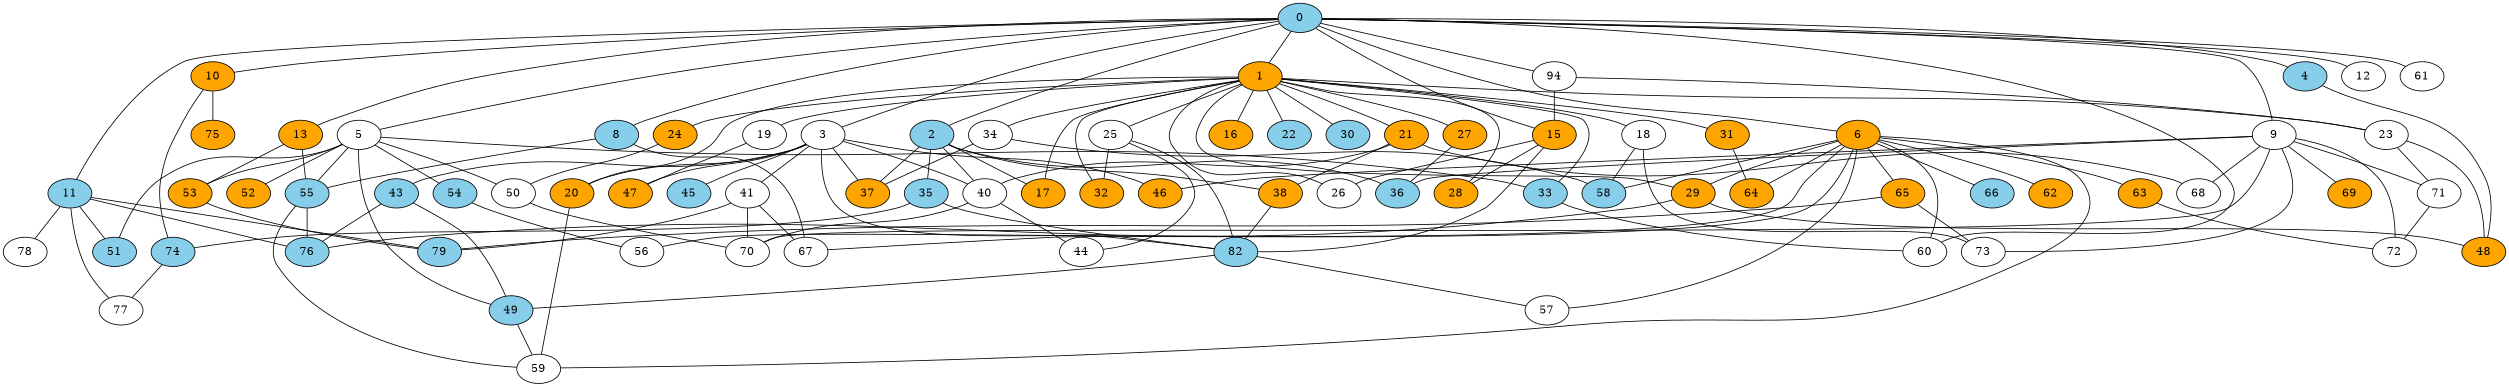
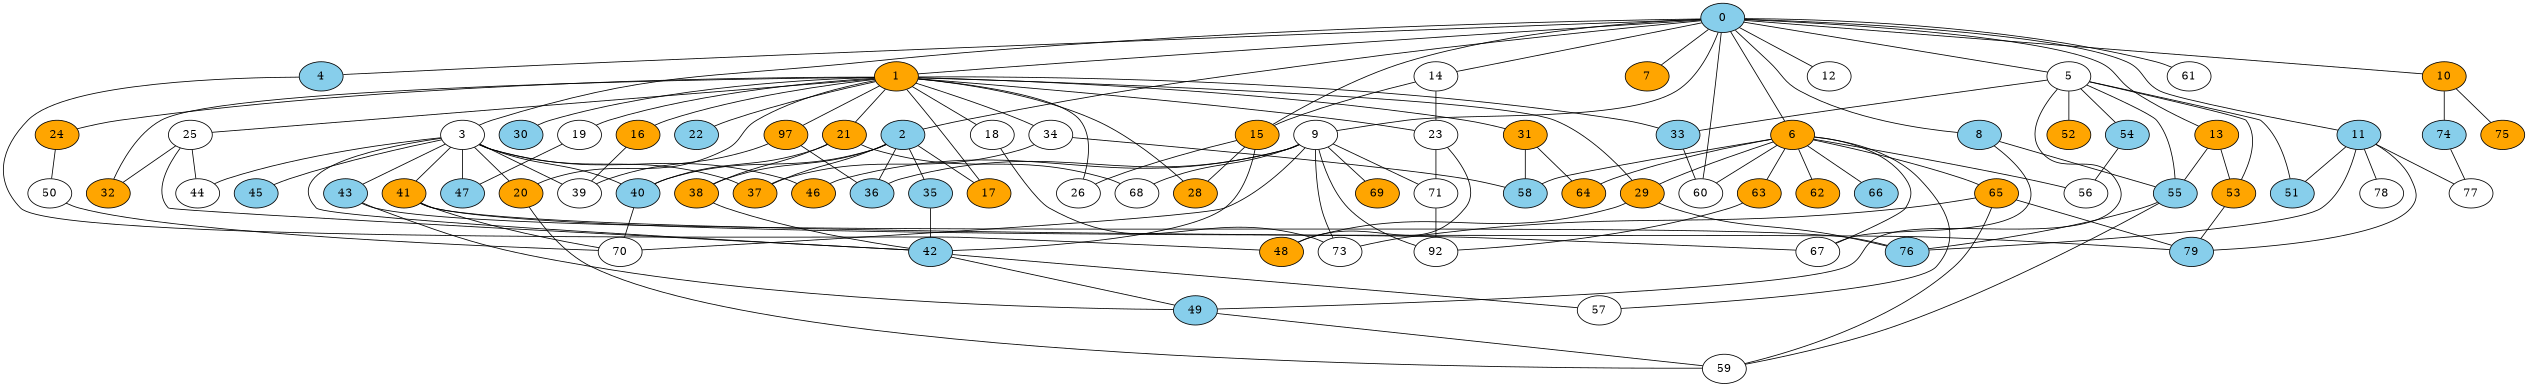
(1554, 76) -> (1436, 76)
none -> (1647, 76)
(1465, 135) -> (786, 135)
(435, 160) -> none
(1624, 164) -> (1525, 164)
none -> (580, 193)
(630, 193) -> (463, 193)
(748, 193) -> (404, 193)
(985, 193) -> (638, 193)
(1023, 217) -> (326, 154)
(409, 232) -> none
(1236, 252) -> (931, 252)
(2394, 252) -> (1436, 252)
(1460, 334) -> (1887, 312)
